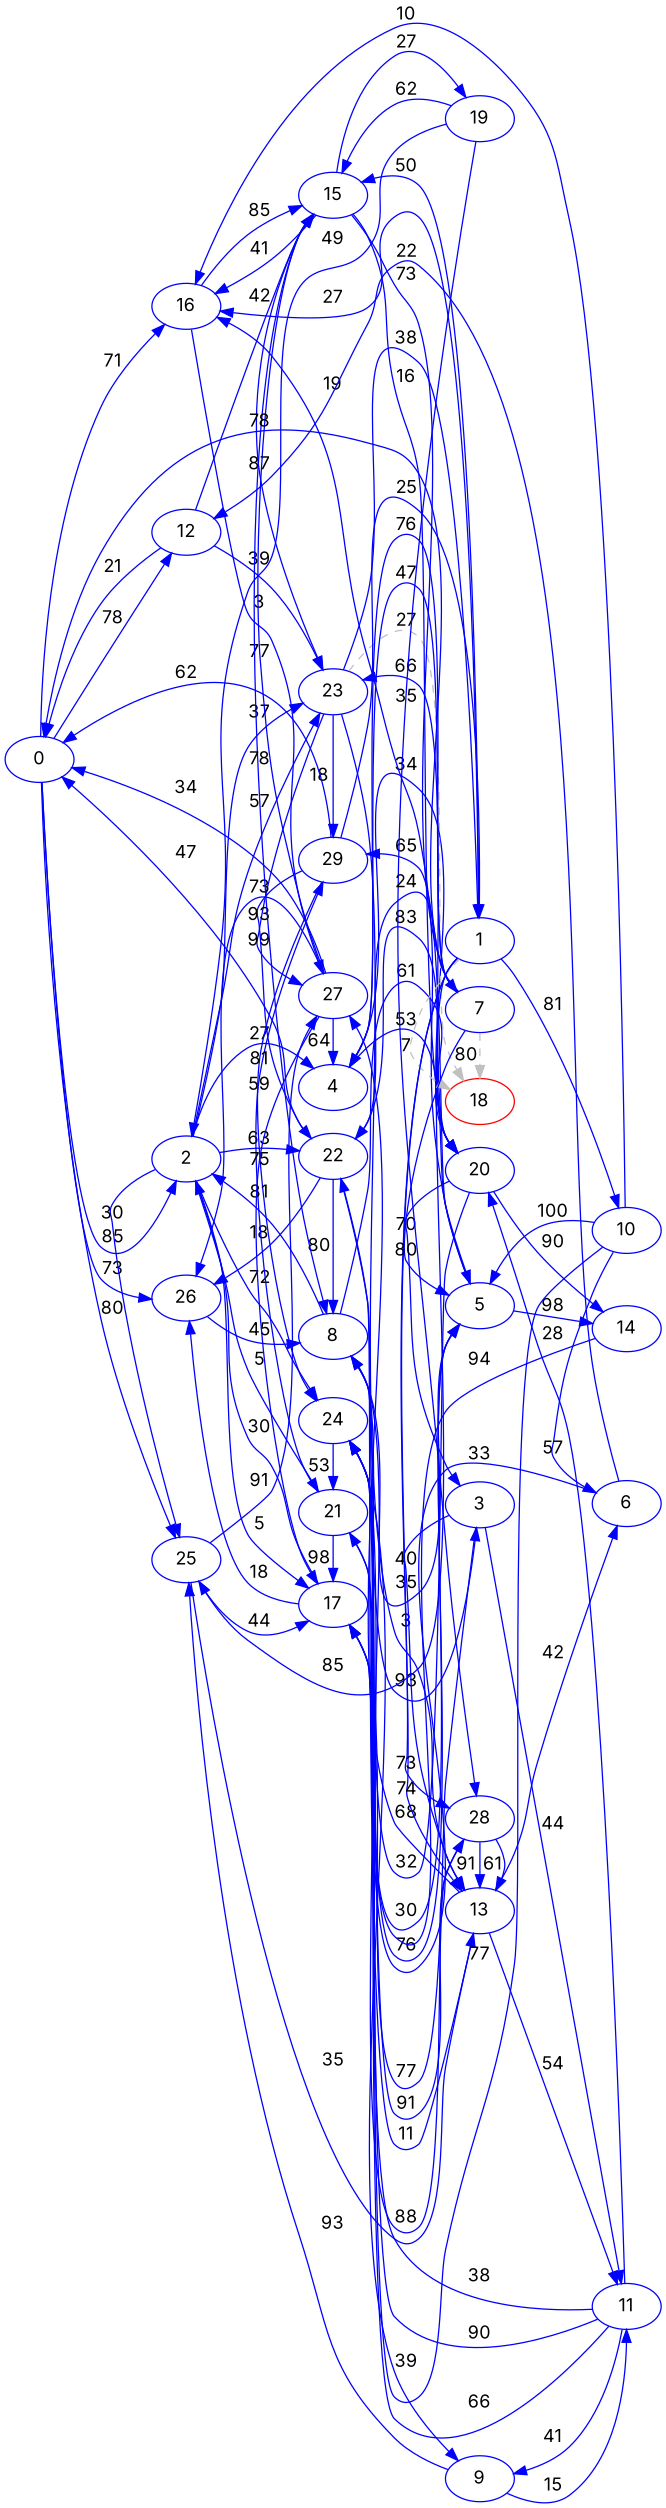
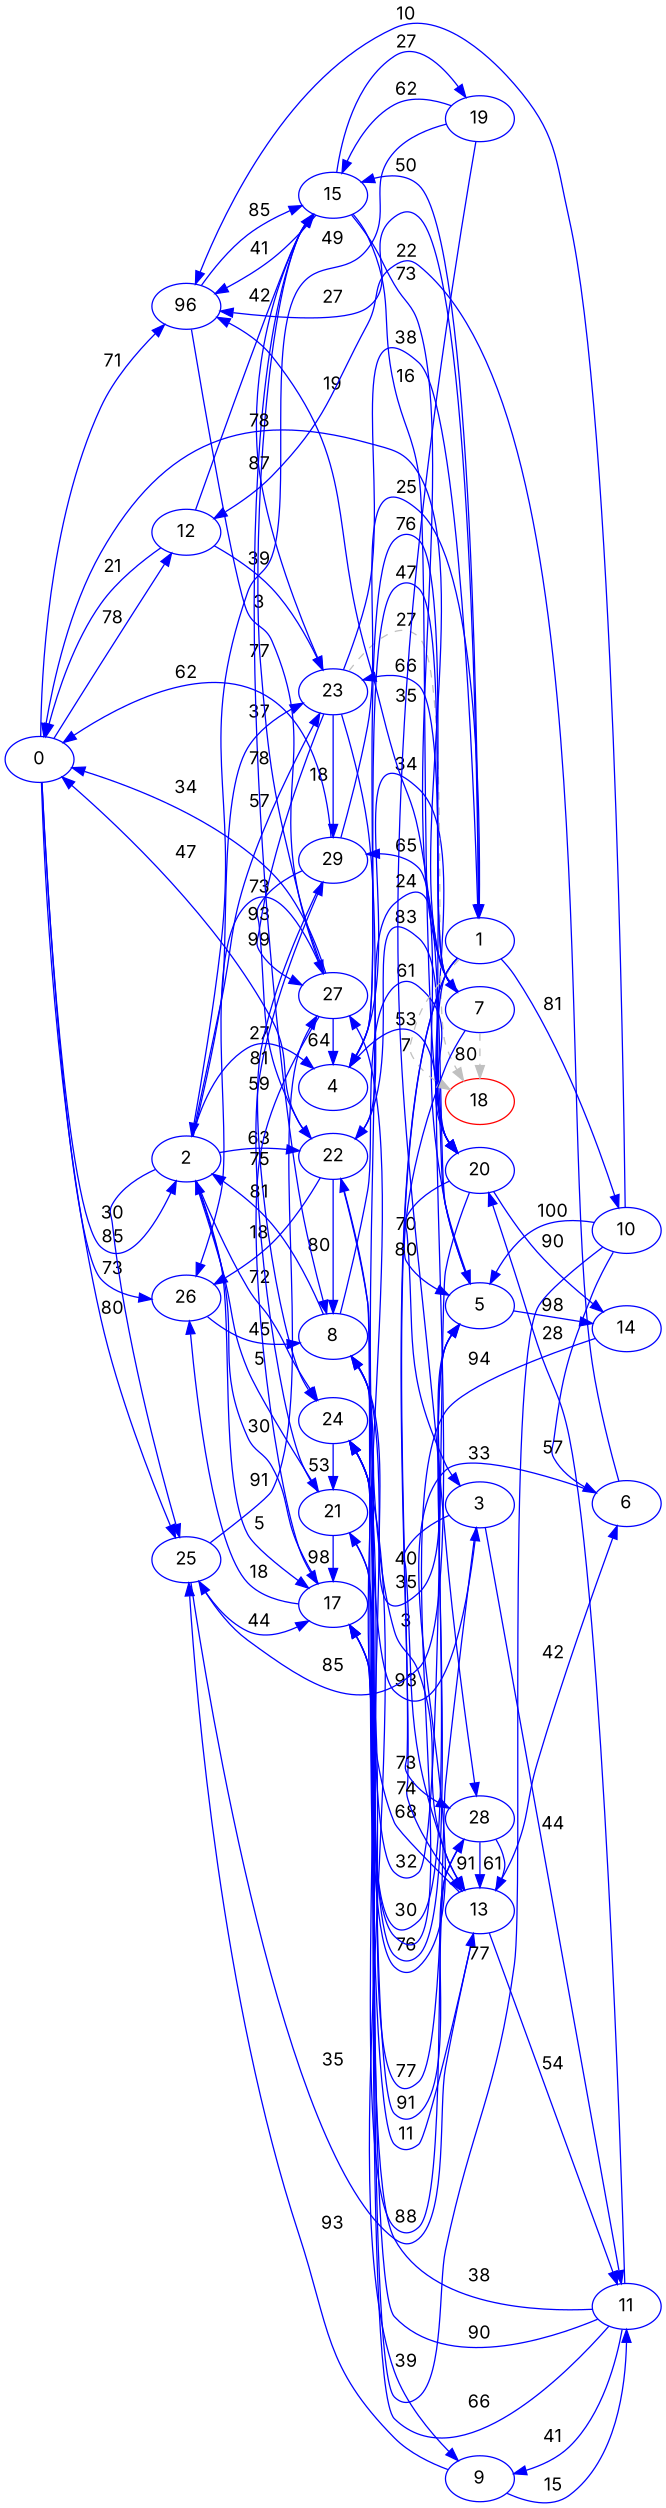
(186, 306) -> (186, 306)
